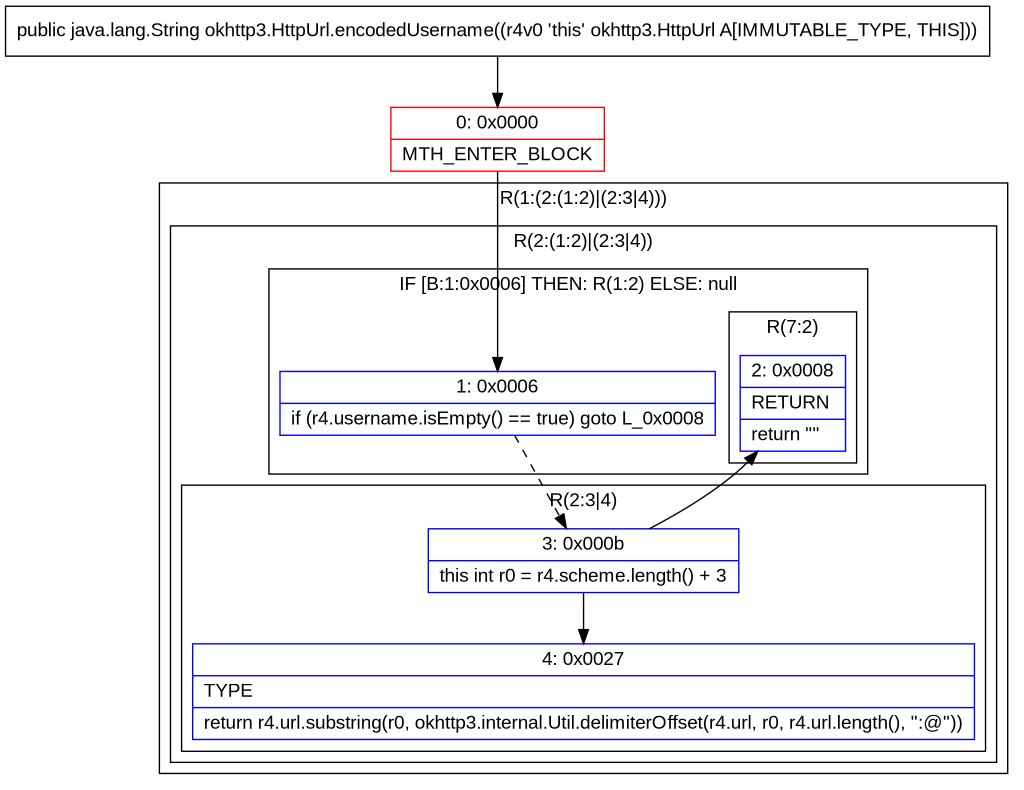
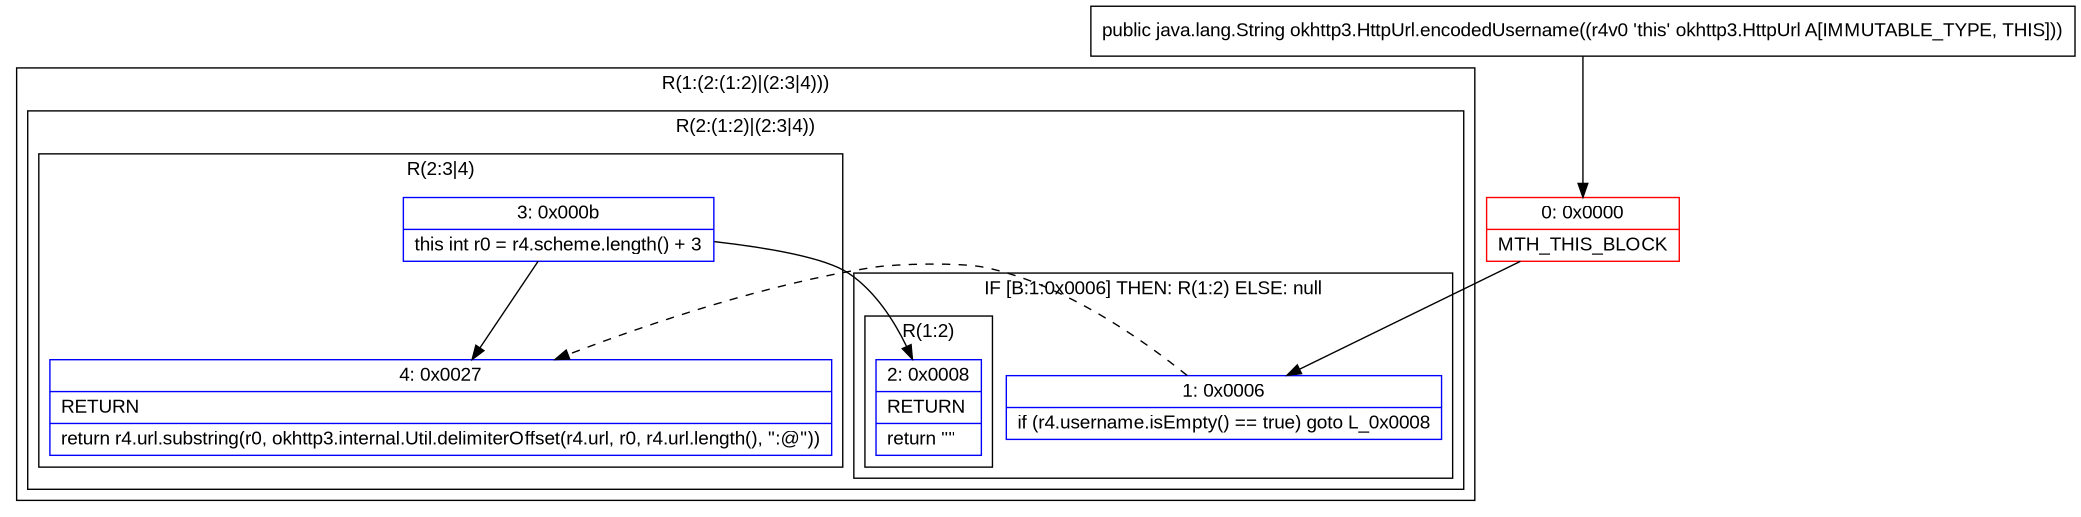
(498, 155) -> (1583, 245)
(793, 328) -> (929, 332)
(531, 466) -> (919, 264)
(229, 691) -> (100, 407)
